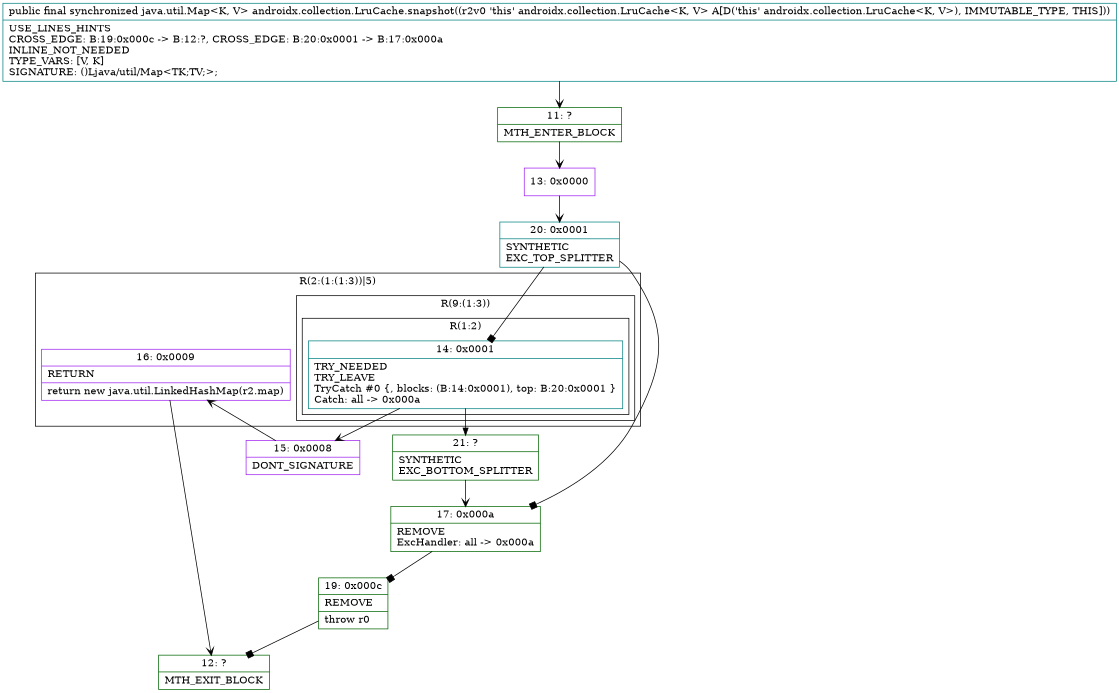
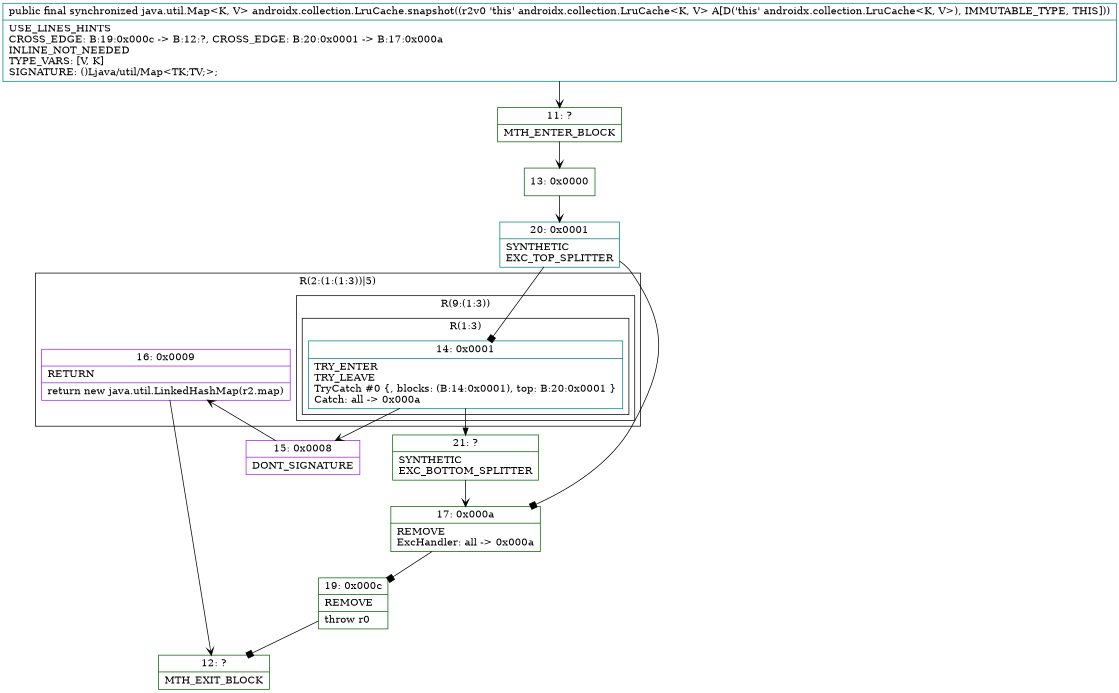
(560, 182) -> (560, 182)
(466, 327) -> (466, 327)
(351, 367) -> (346, 367)
